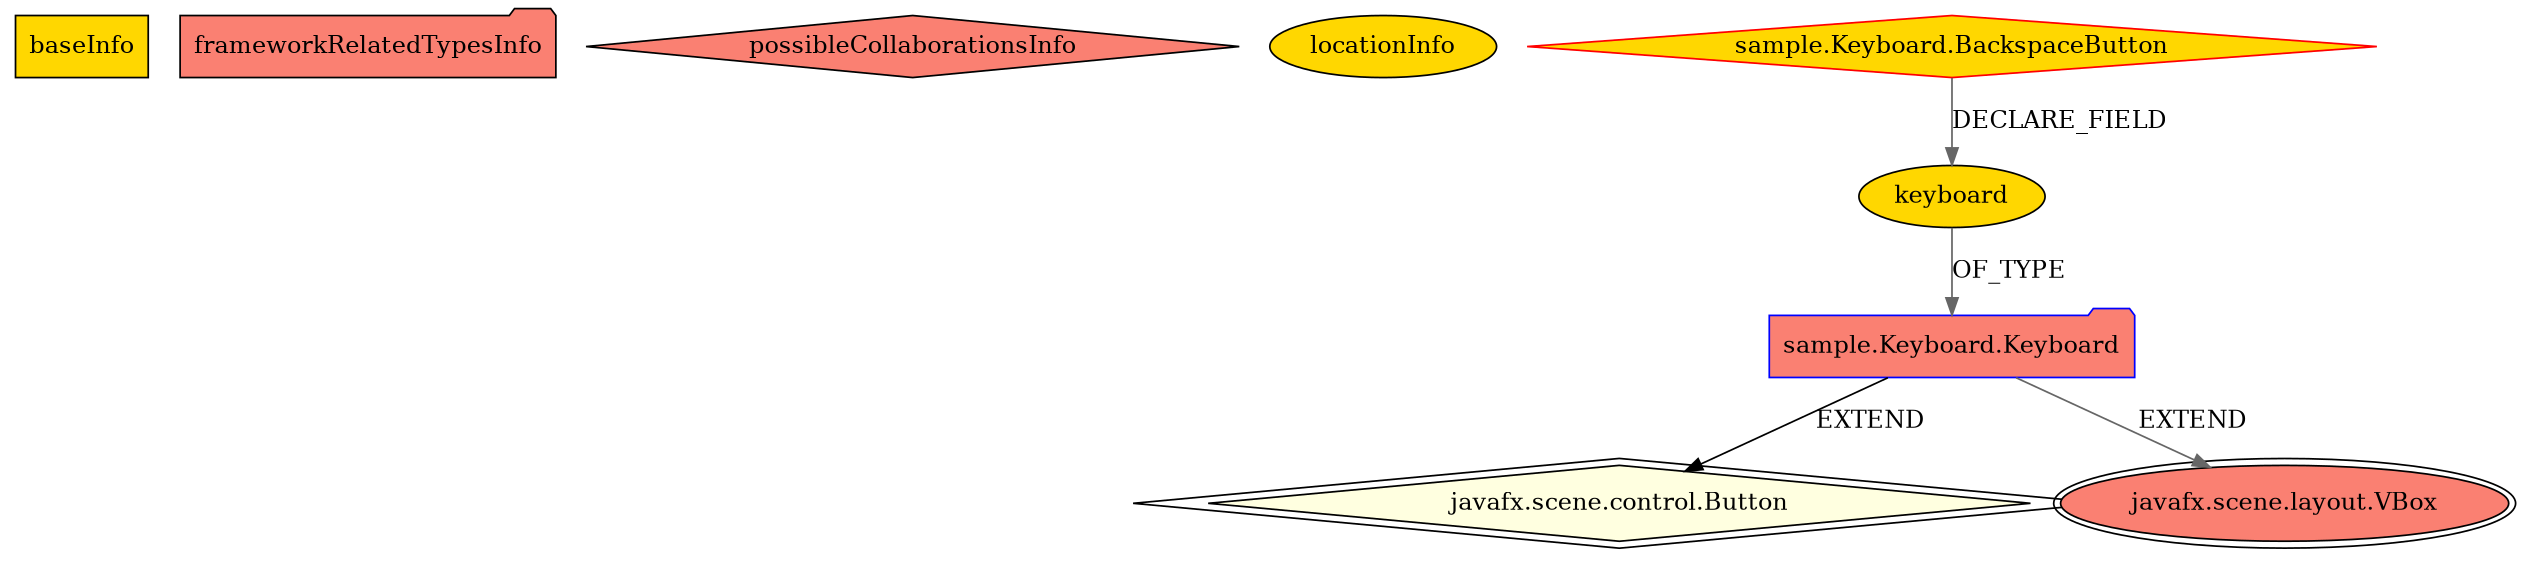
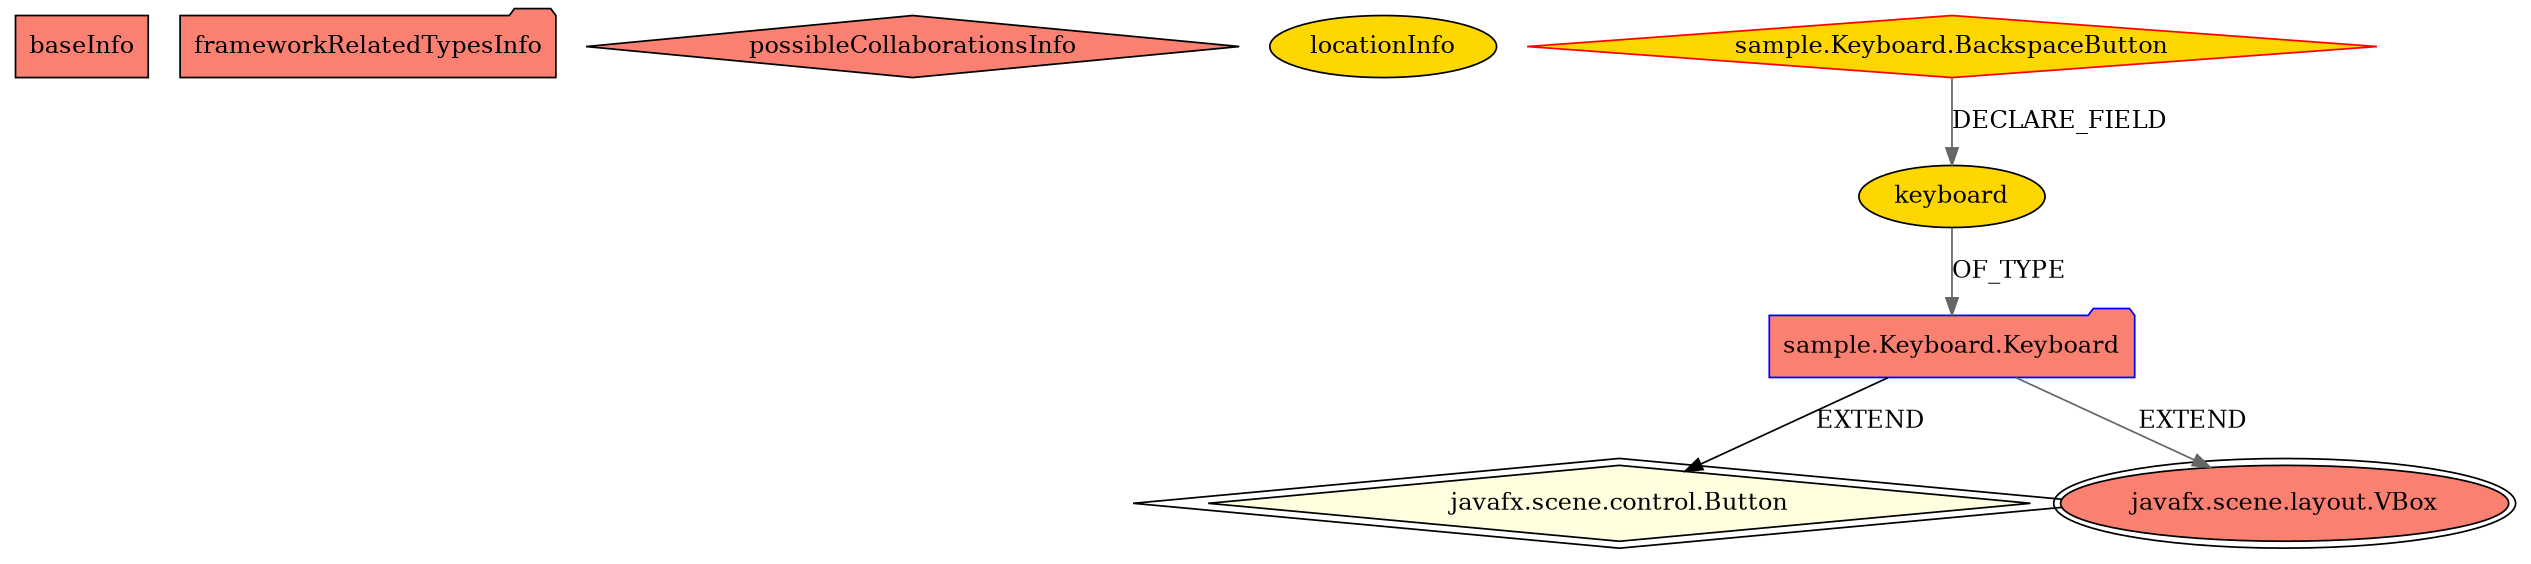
(82, 47) -> (82, 47)
